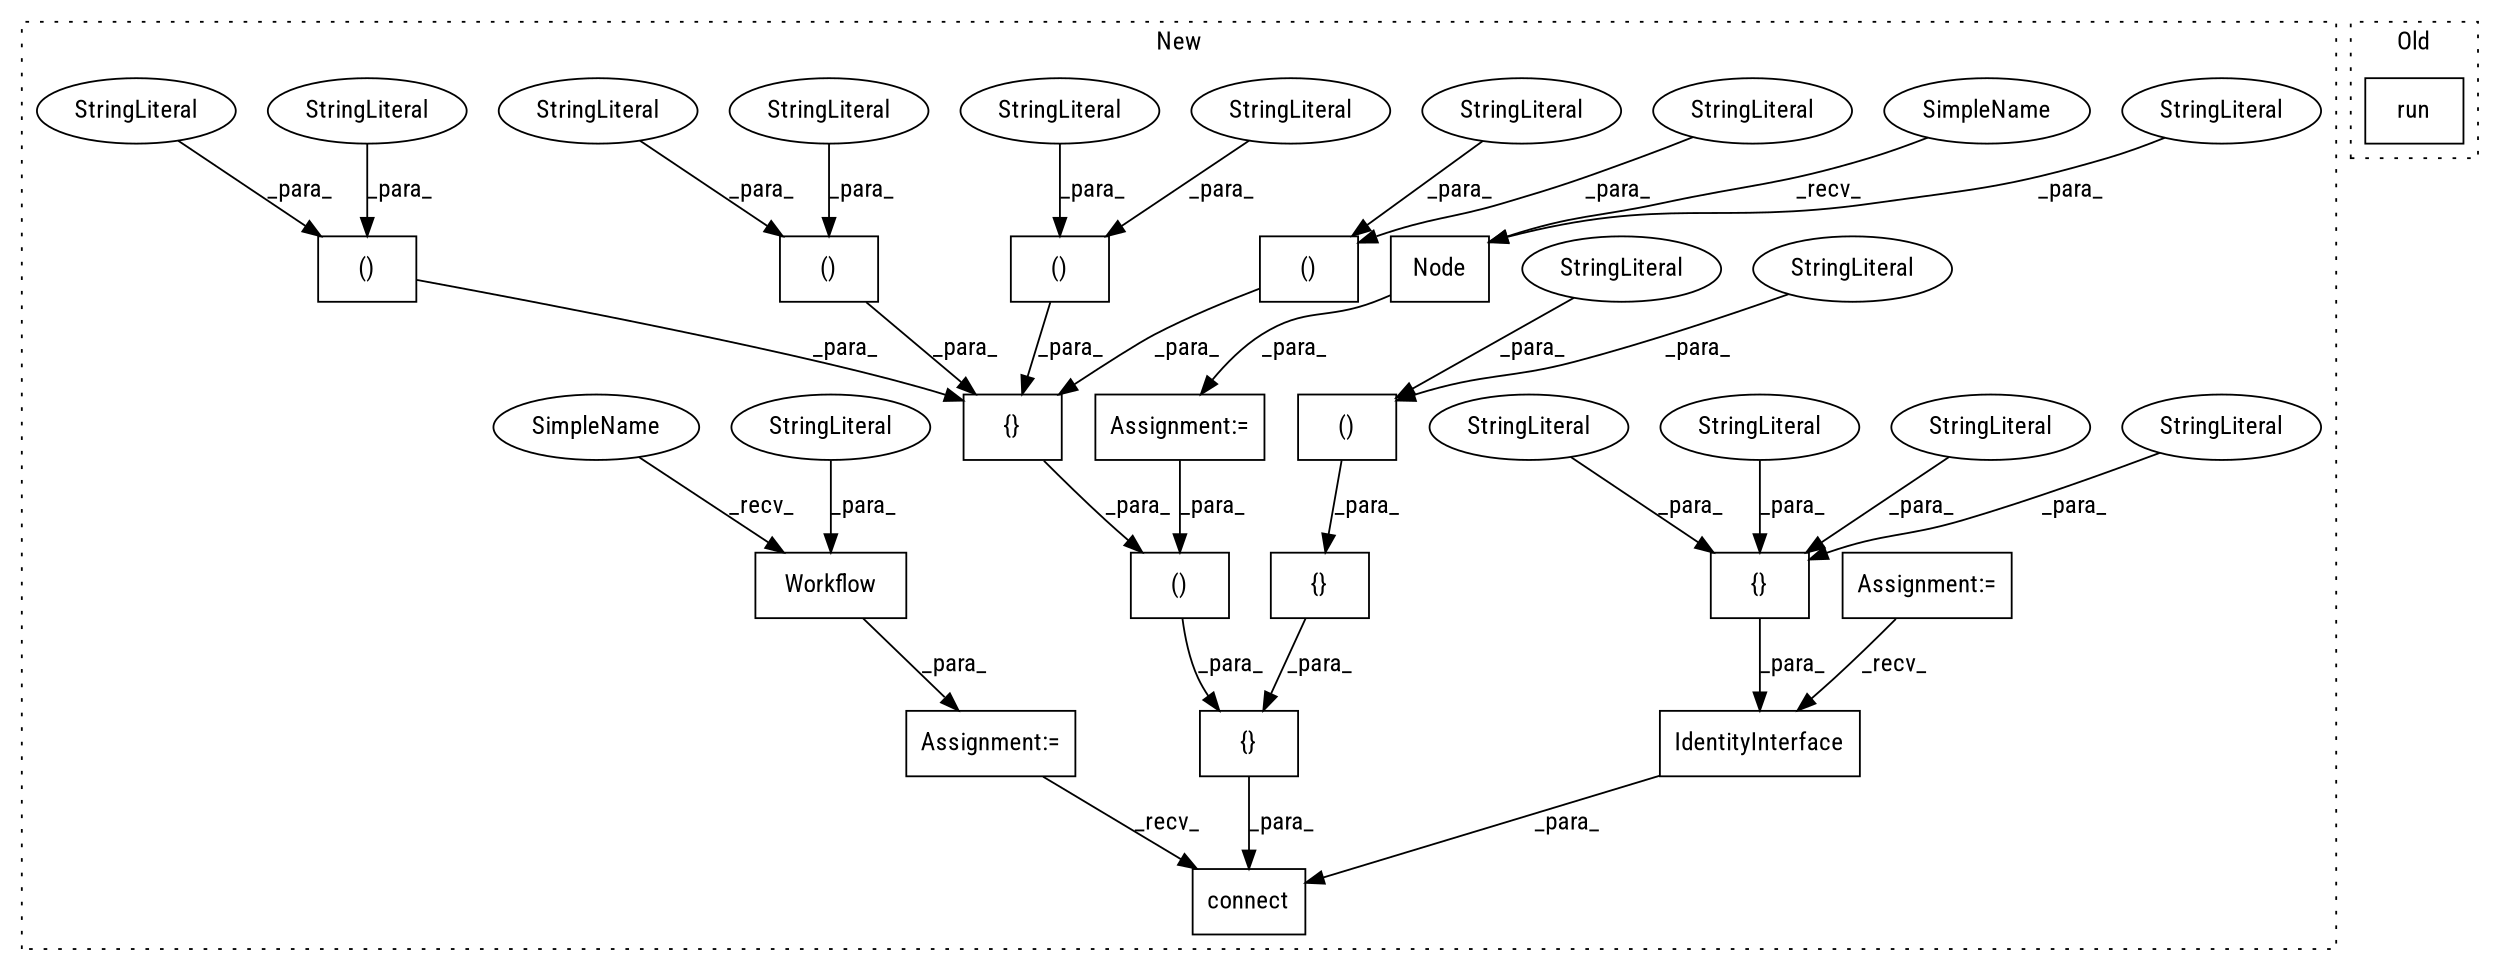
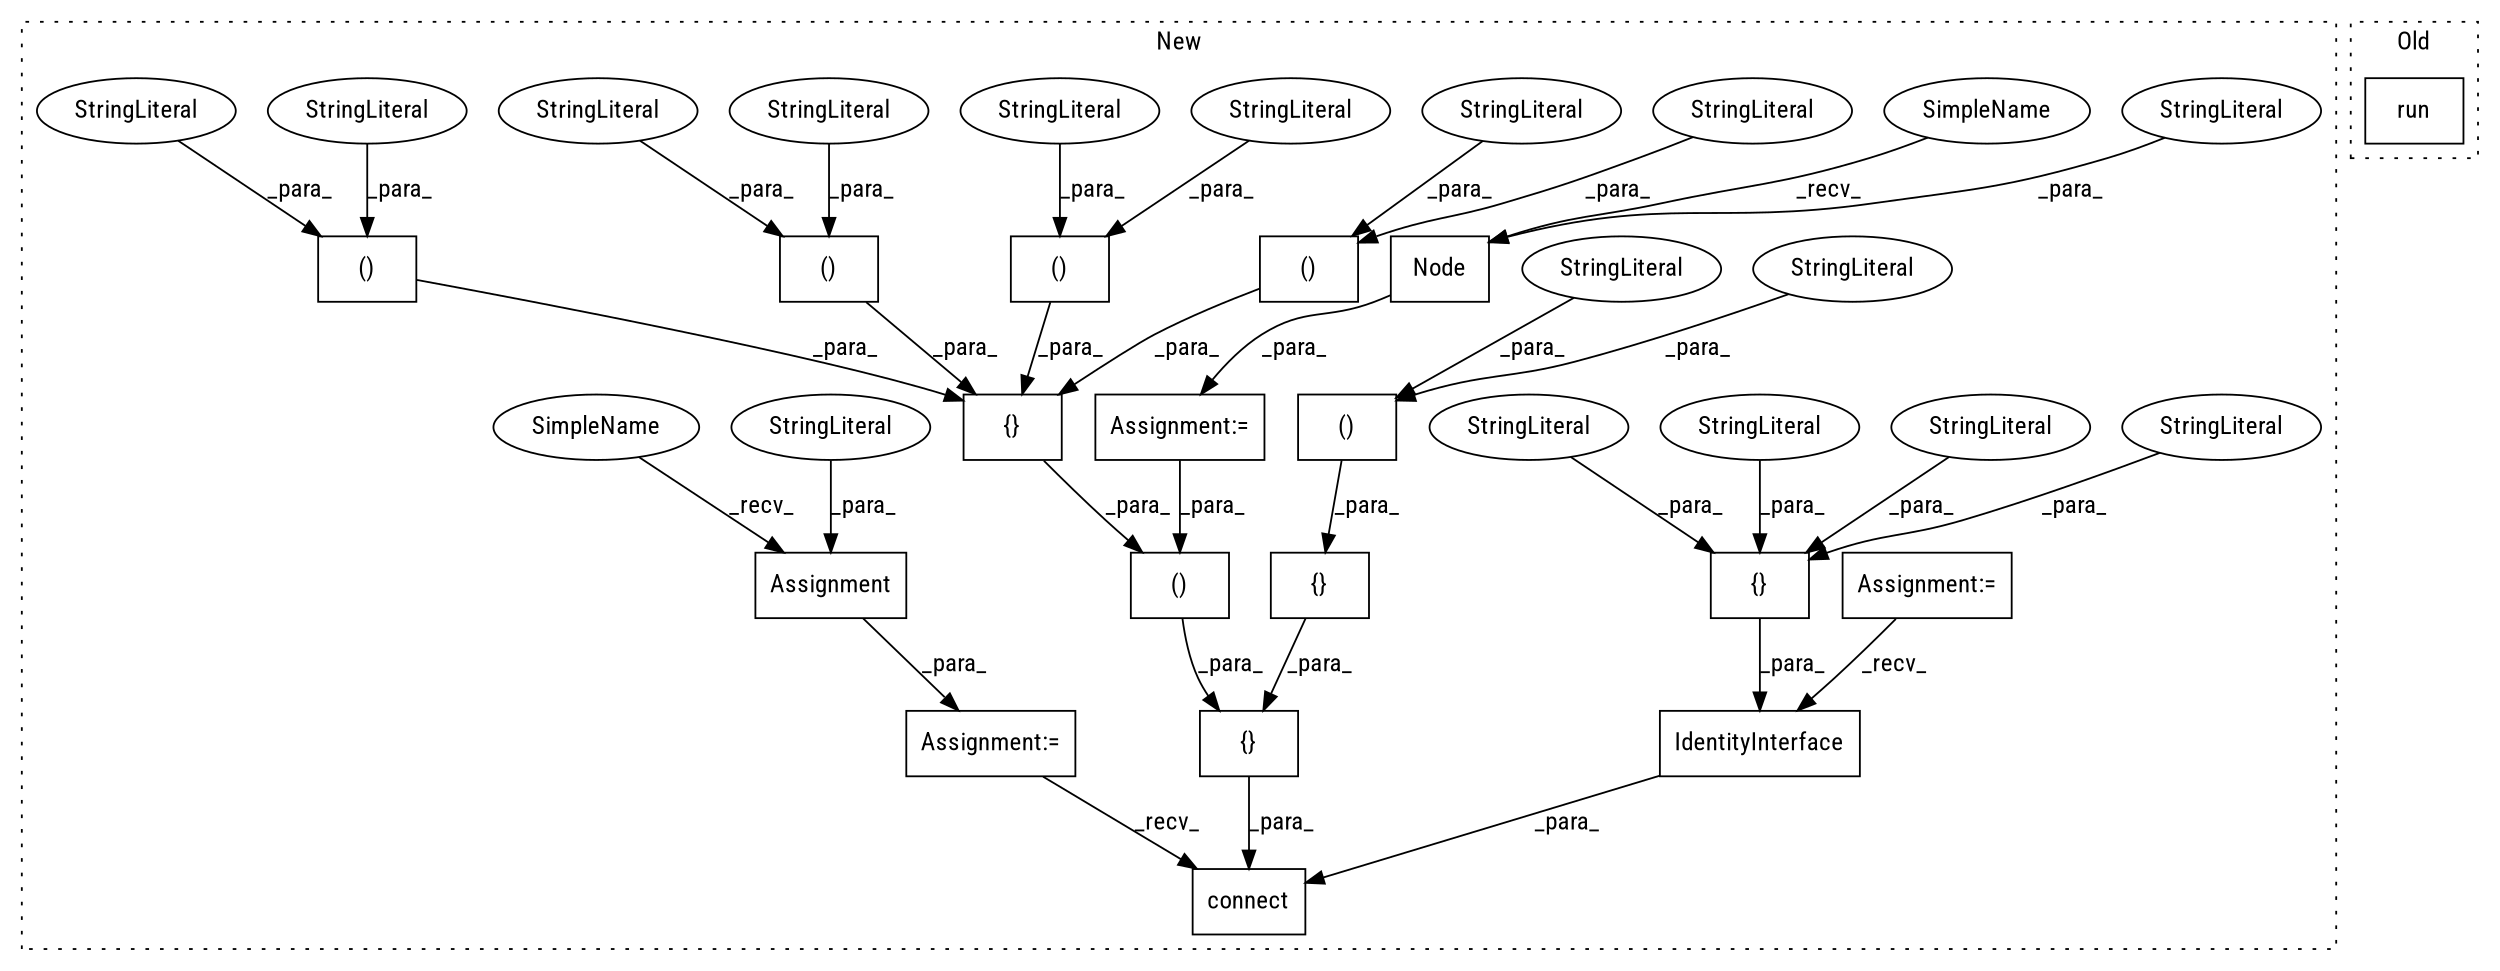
(831, 585) -> (831, 585)
